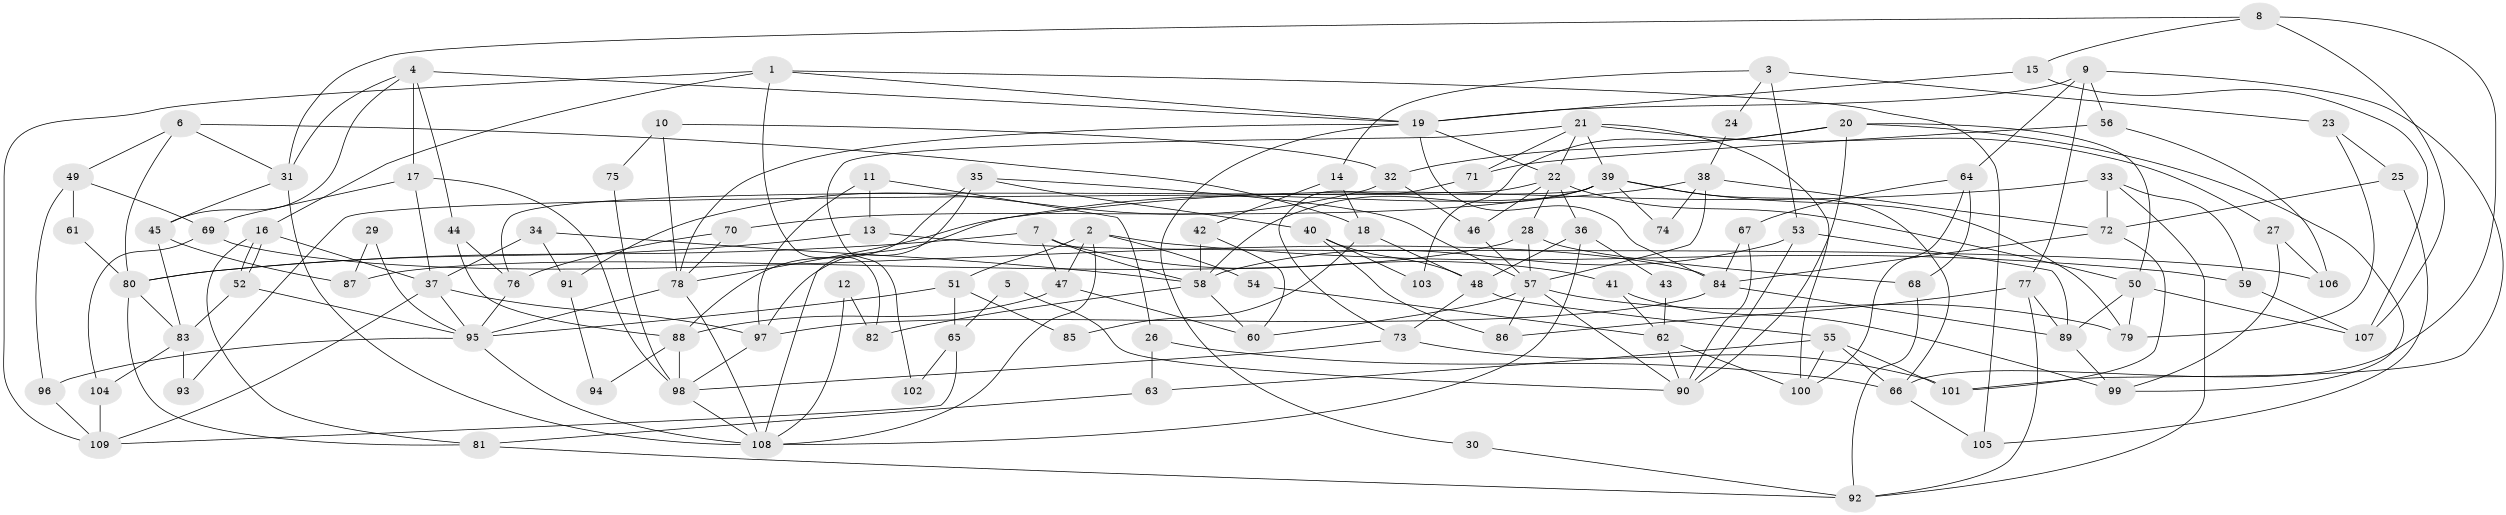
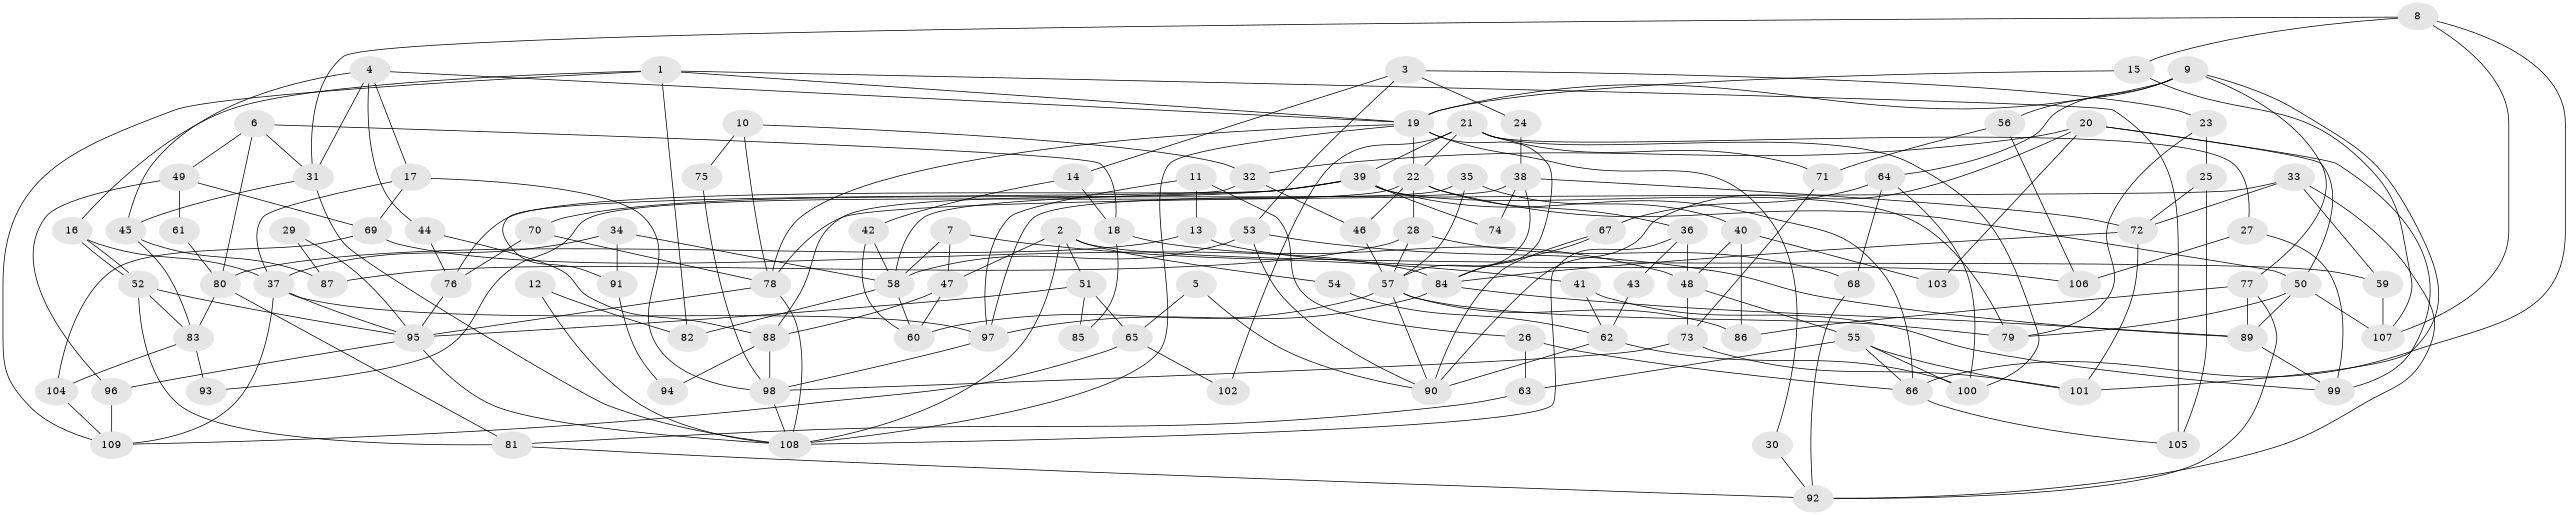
(735, 252) -> none
(813, 280) -> (1167, 325)
(267, 402) -> (275, 434)
